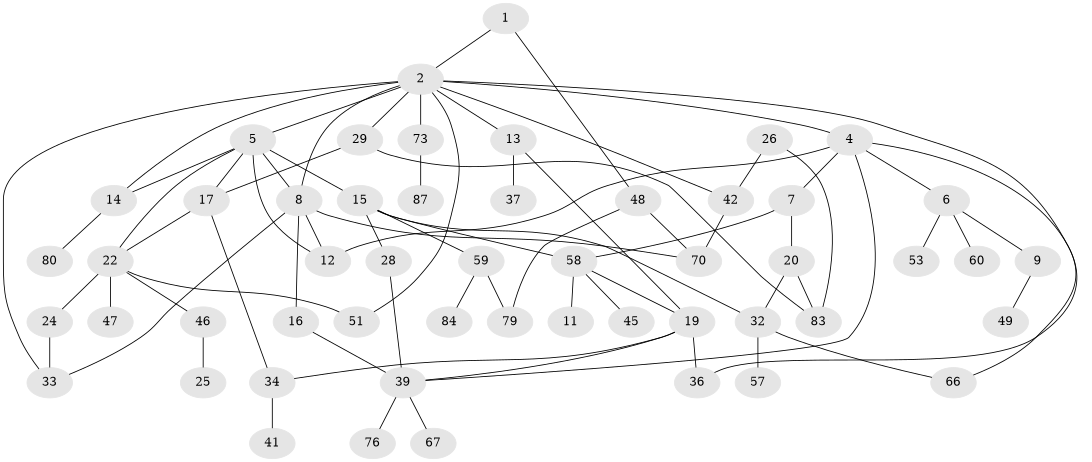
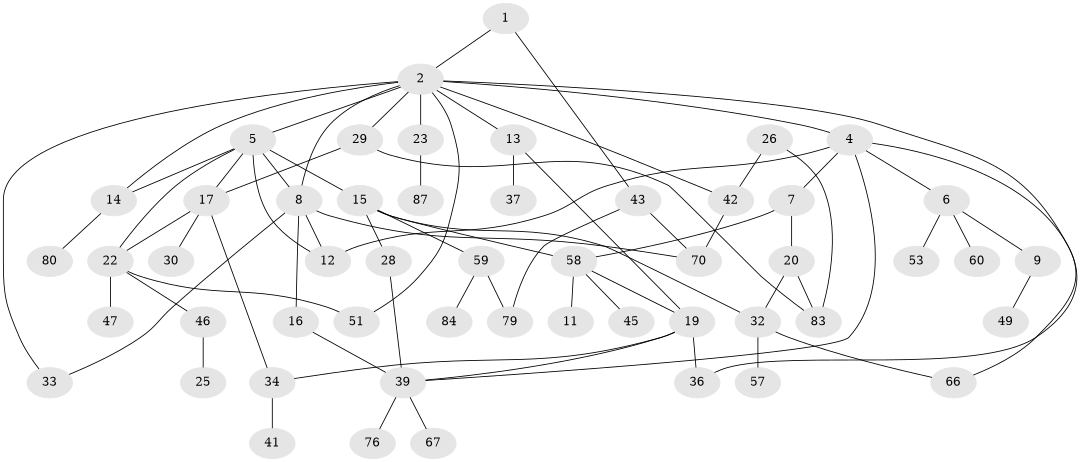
(421, 140) -> (421, 140)
(638, 201) -> (638, 201)
none -> (171, 261)
(50, 322) -> none
